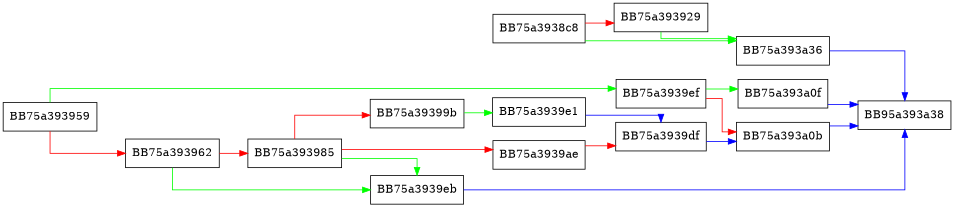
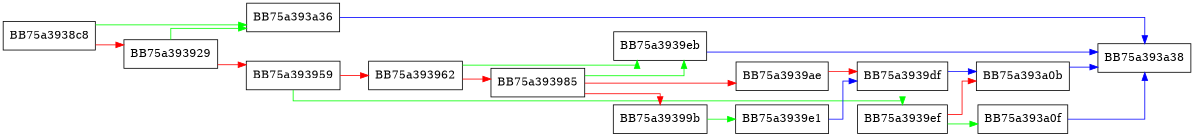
none -> (228, 65)
(904, 115) -> (1144, 58)
